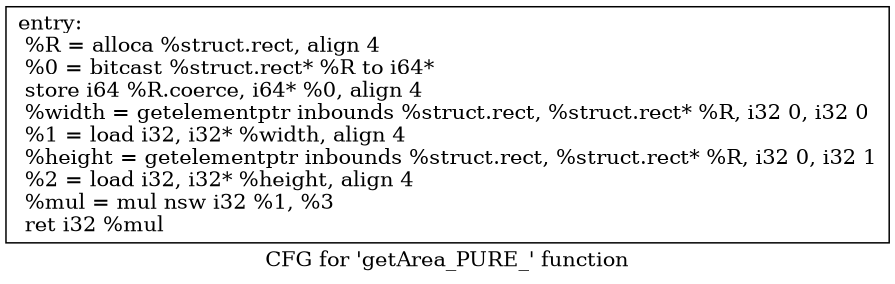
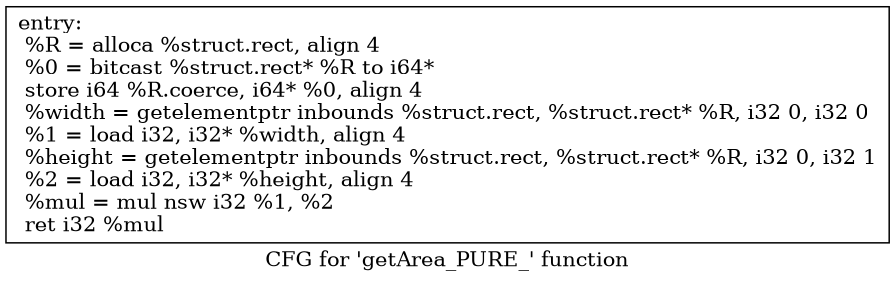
(176, 202) -> (176, 202)
